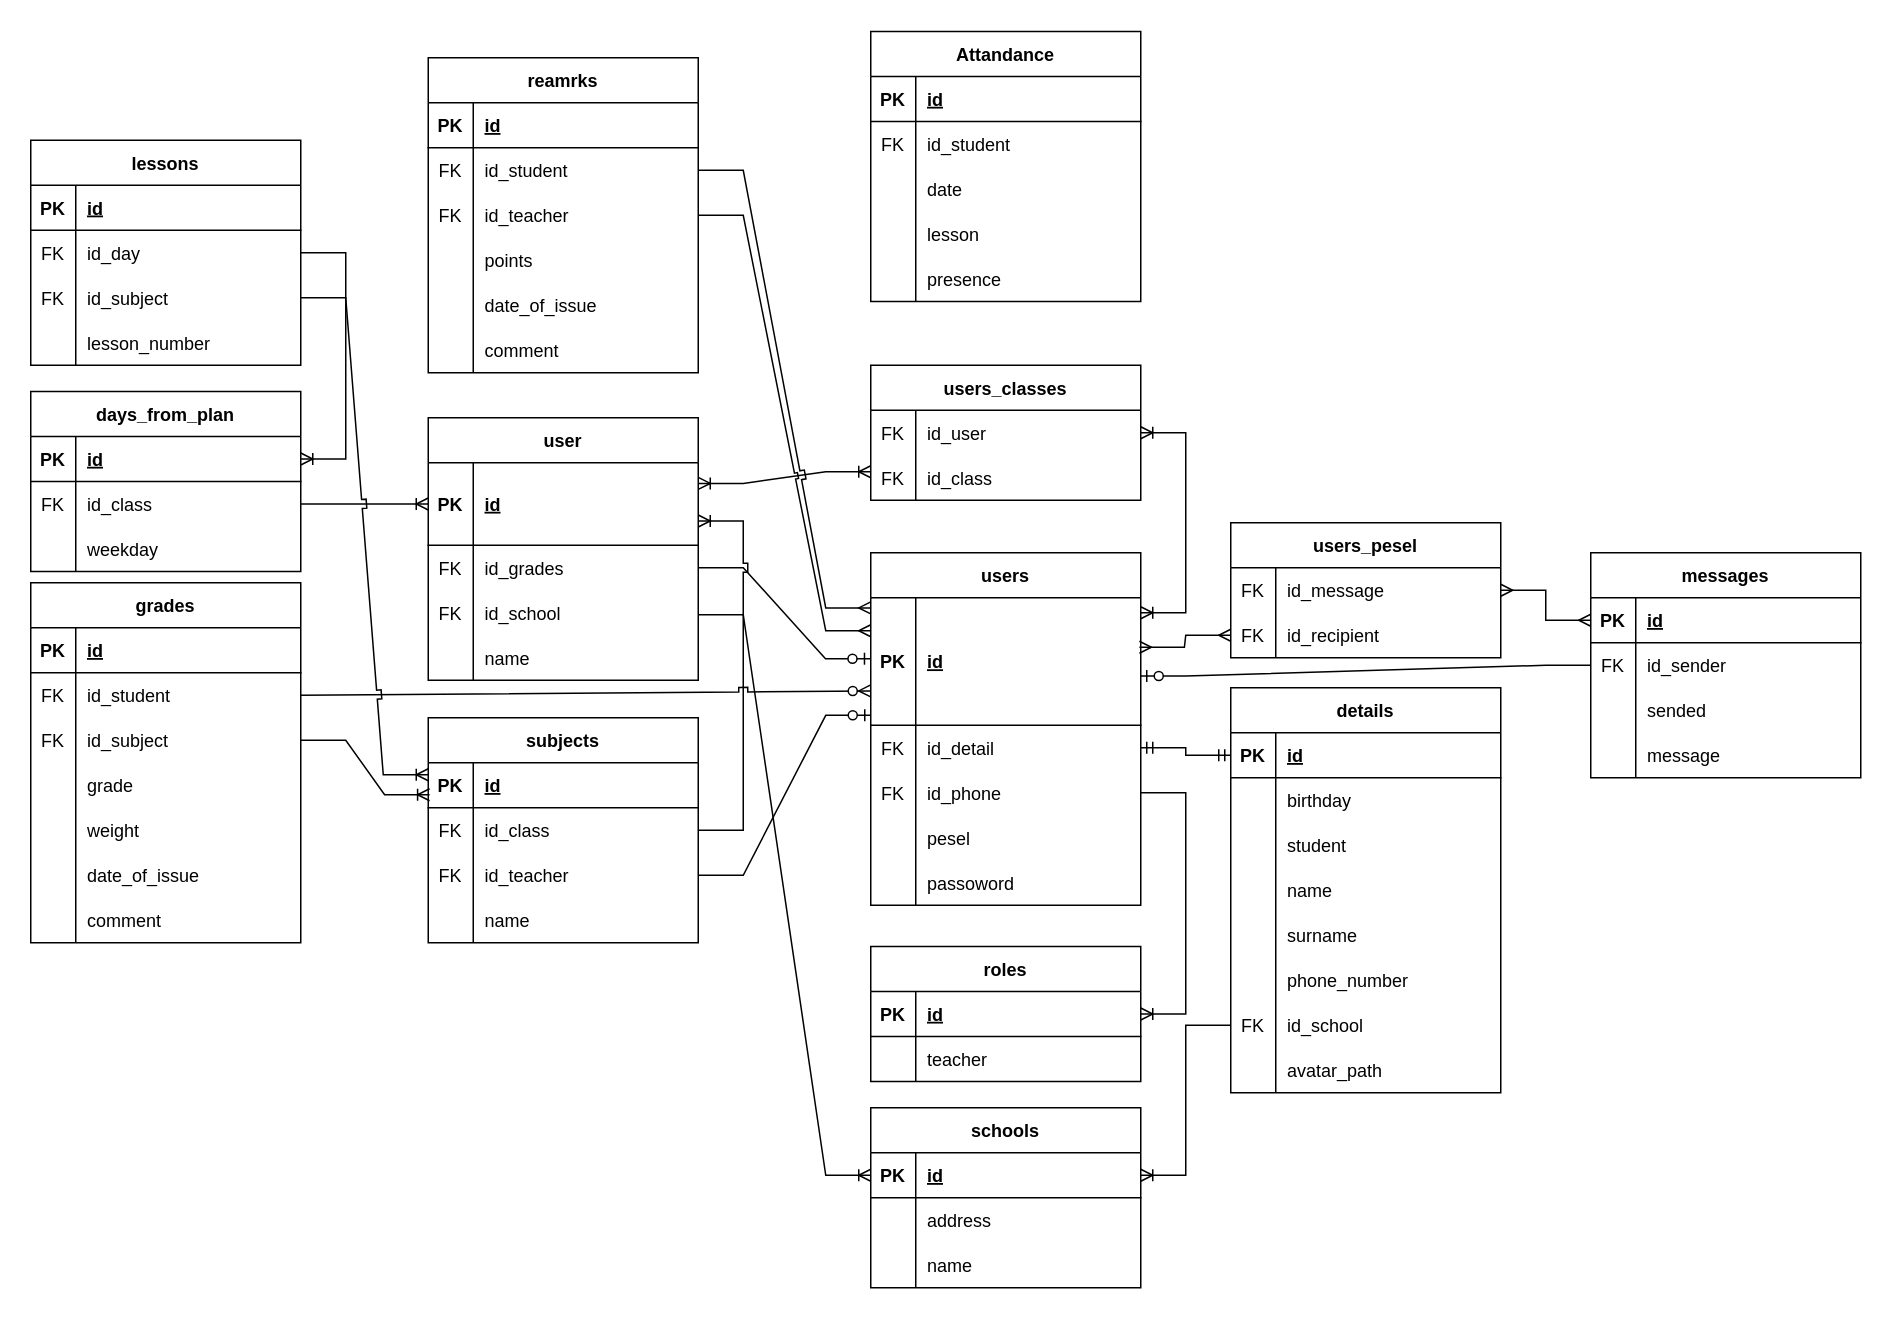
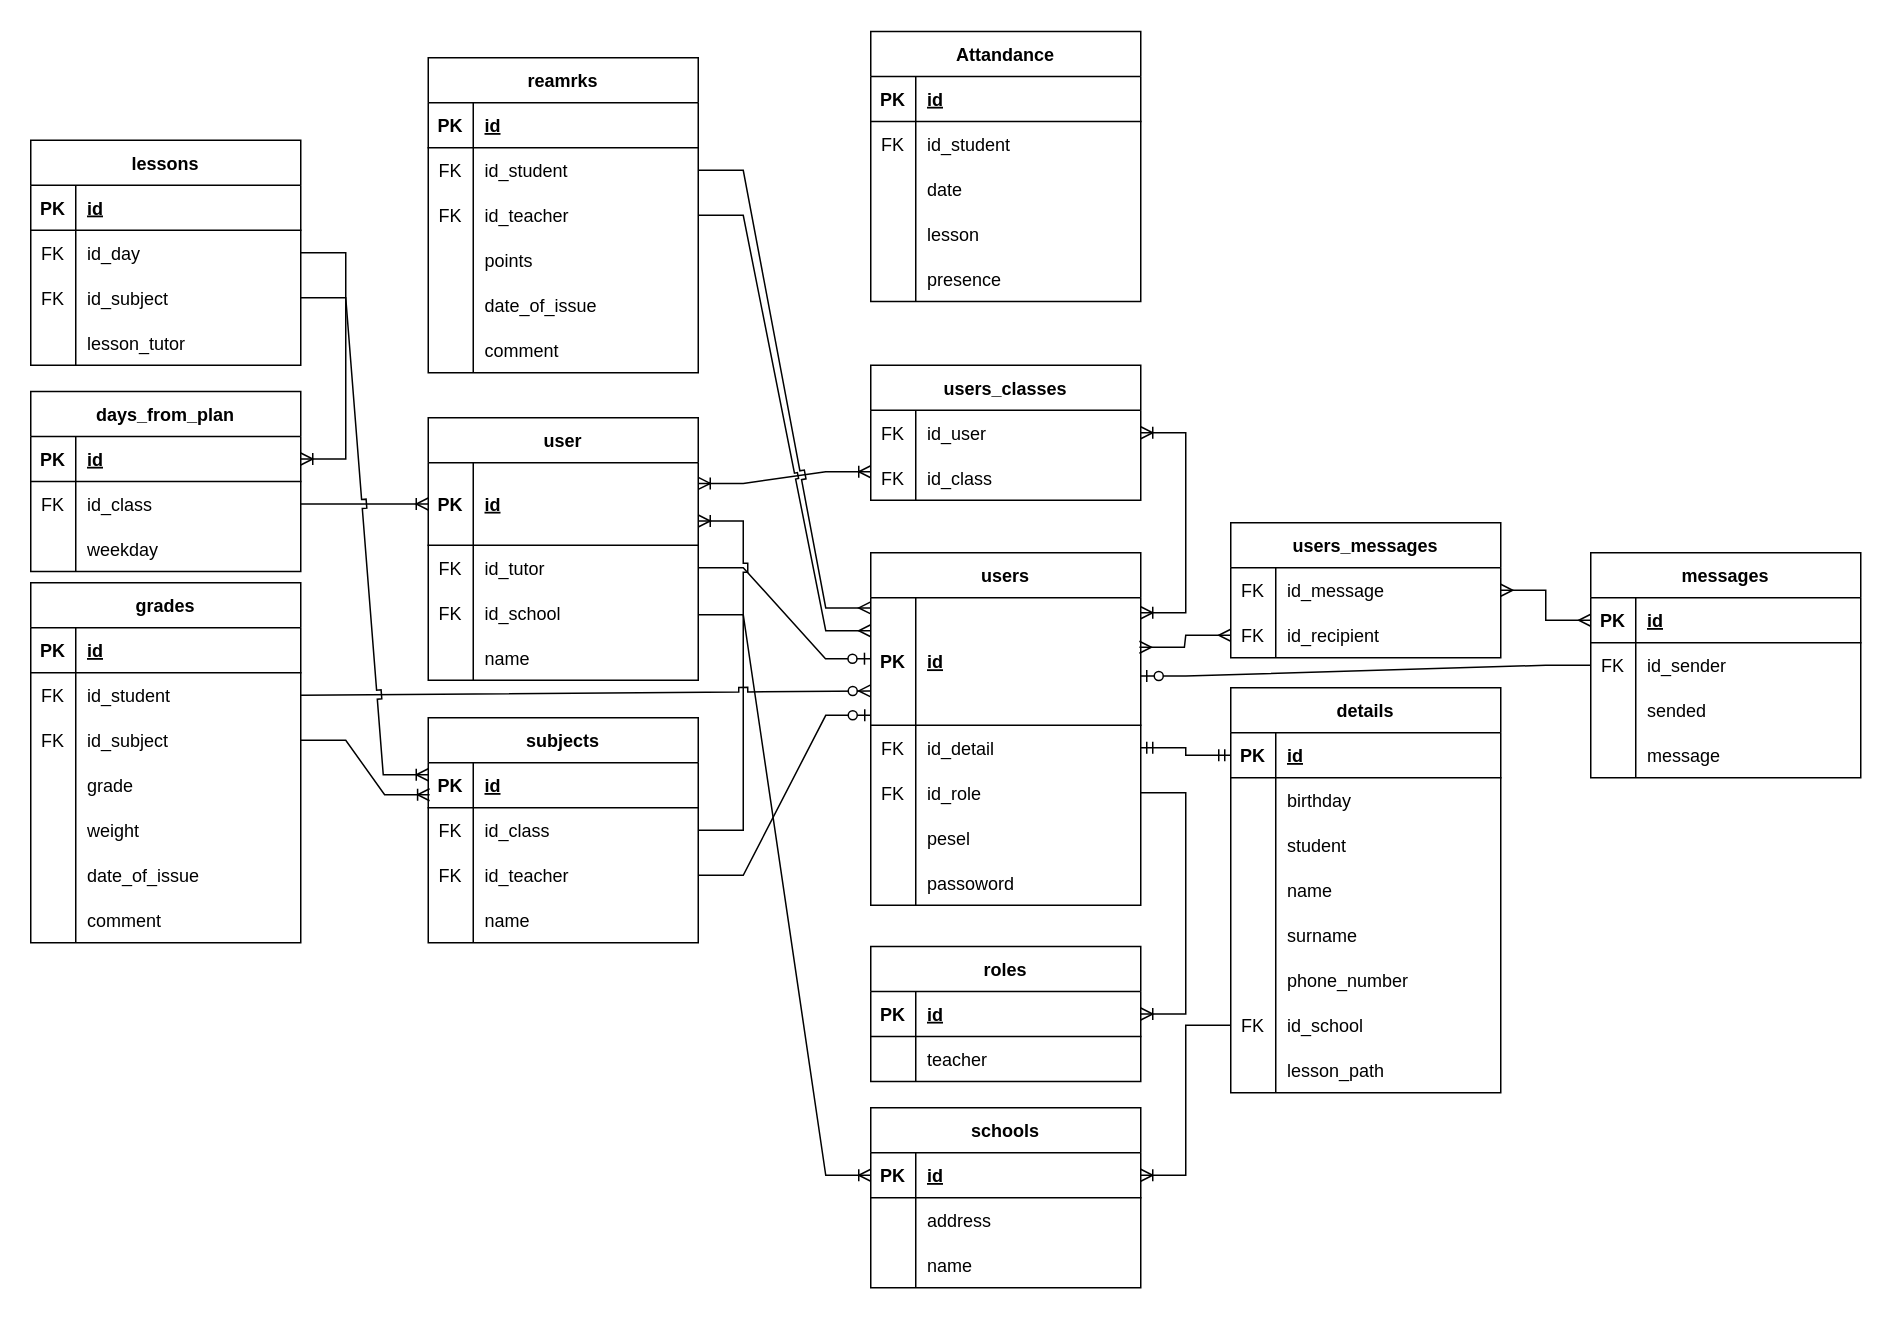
(150, 344) -> (145, 344)
(1365, 546) -> (1365, 546)
(528, 569) -> (522, 569)
(965, 794) -> (958, 794)
(1342, 1071) -> (1340, 1071)
